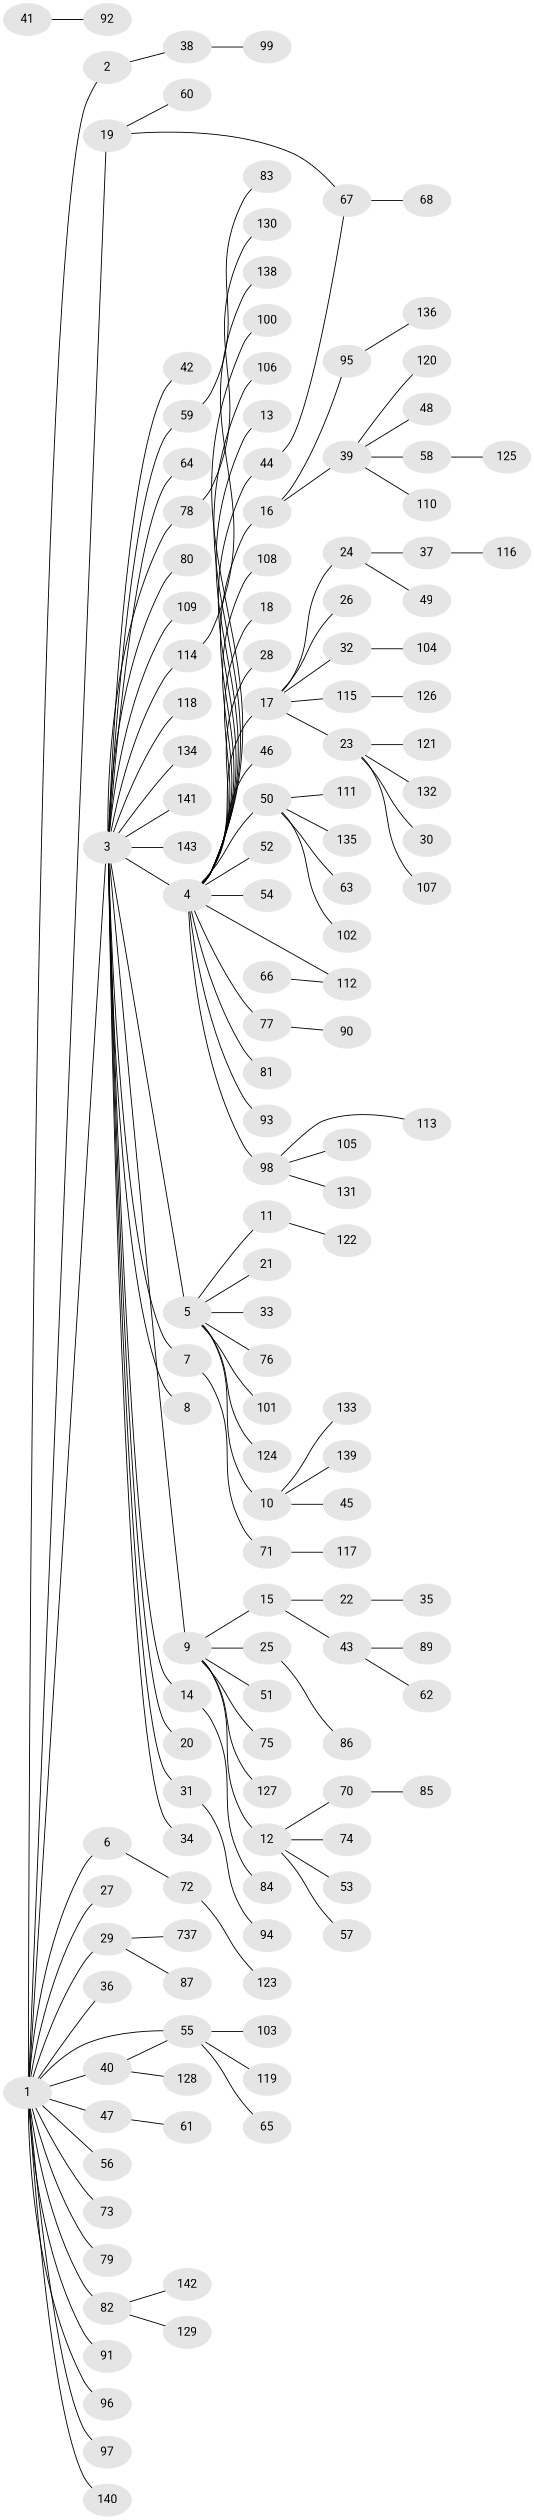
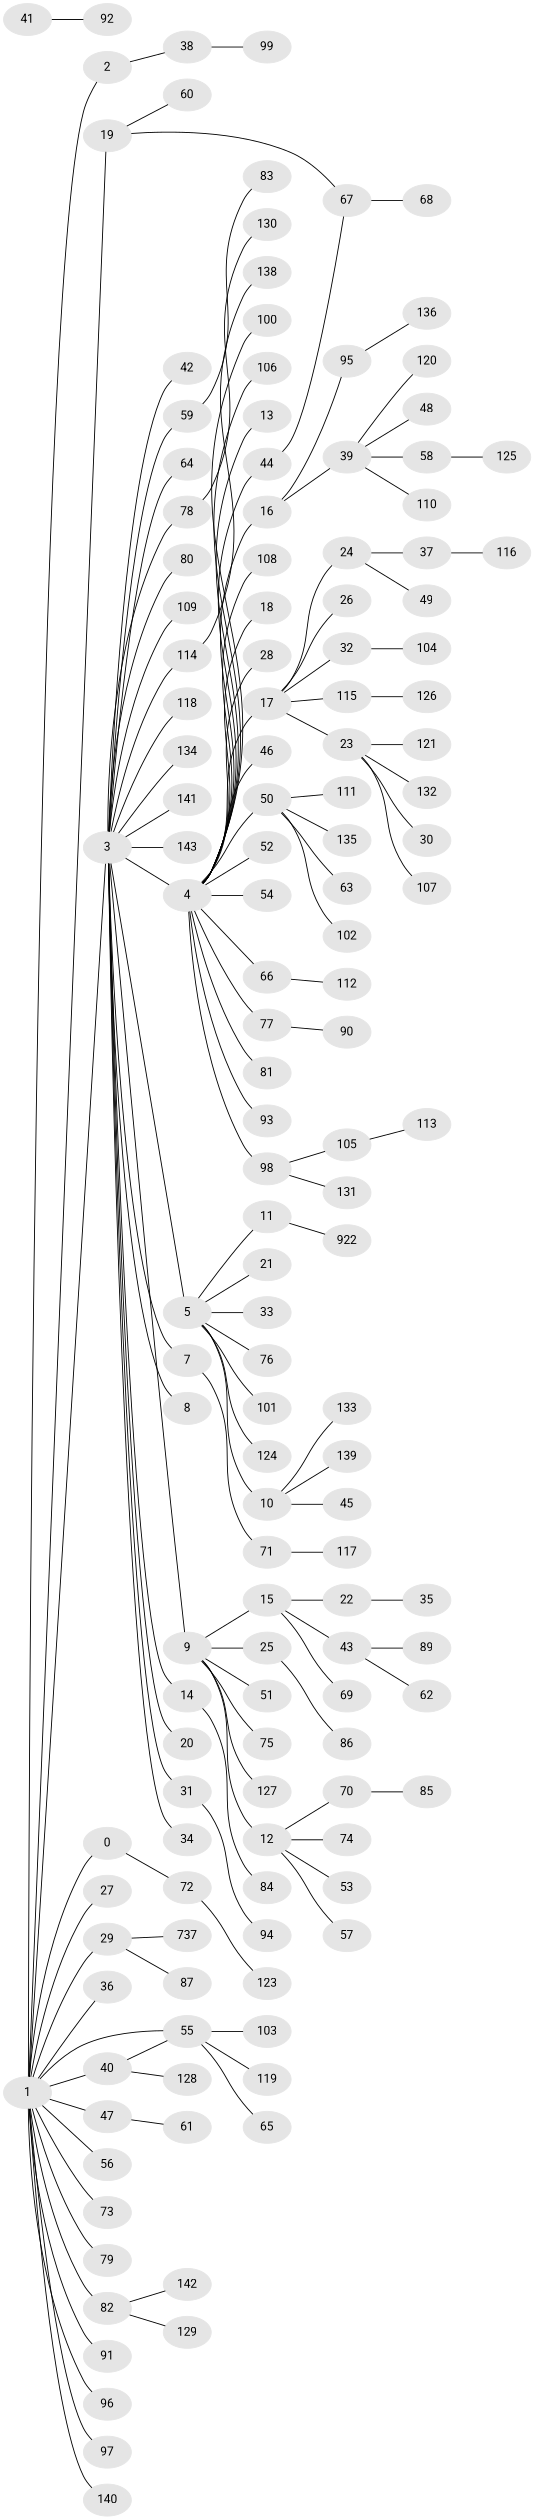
(267, 940) -> (227, 936)
(336, 1117) -> (387, 1135)
(347, 1241) -> (347, 1241)
none -> (347, 1696)
(107, 1843) -> (107, 1843)
